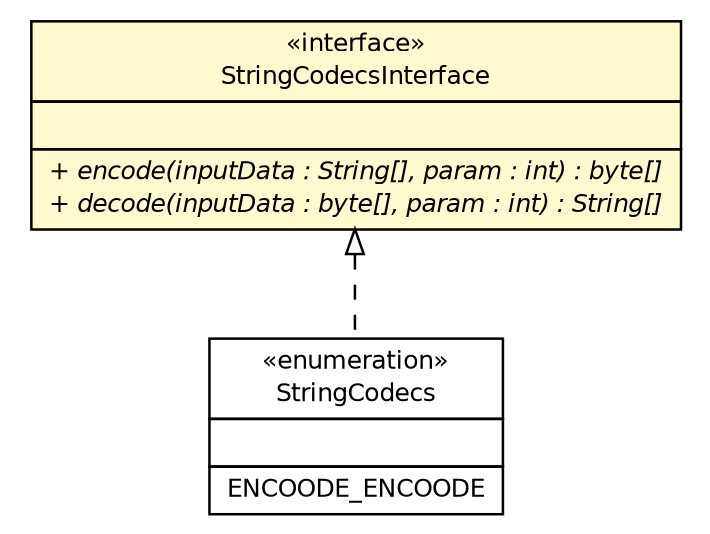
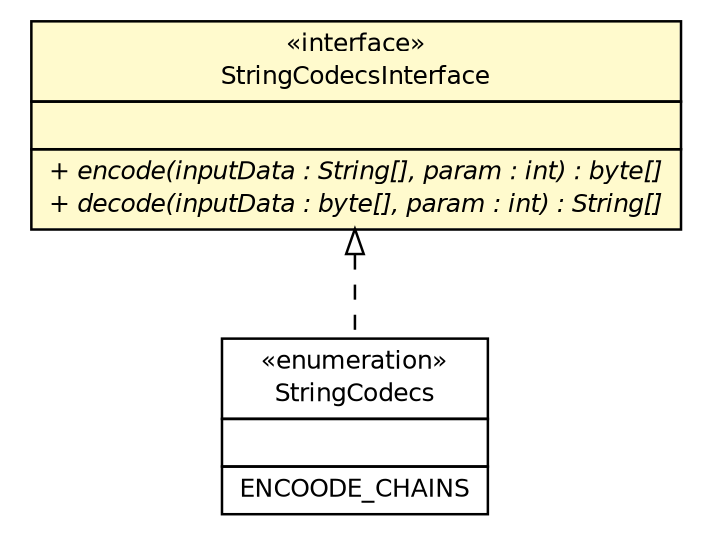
(356, 489) -> (355, 489)
